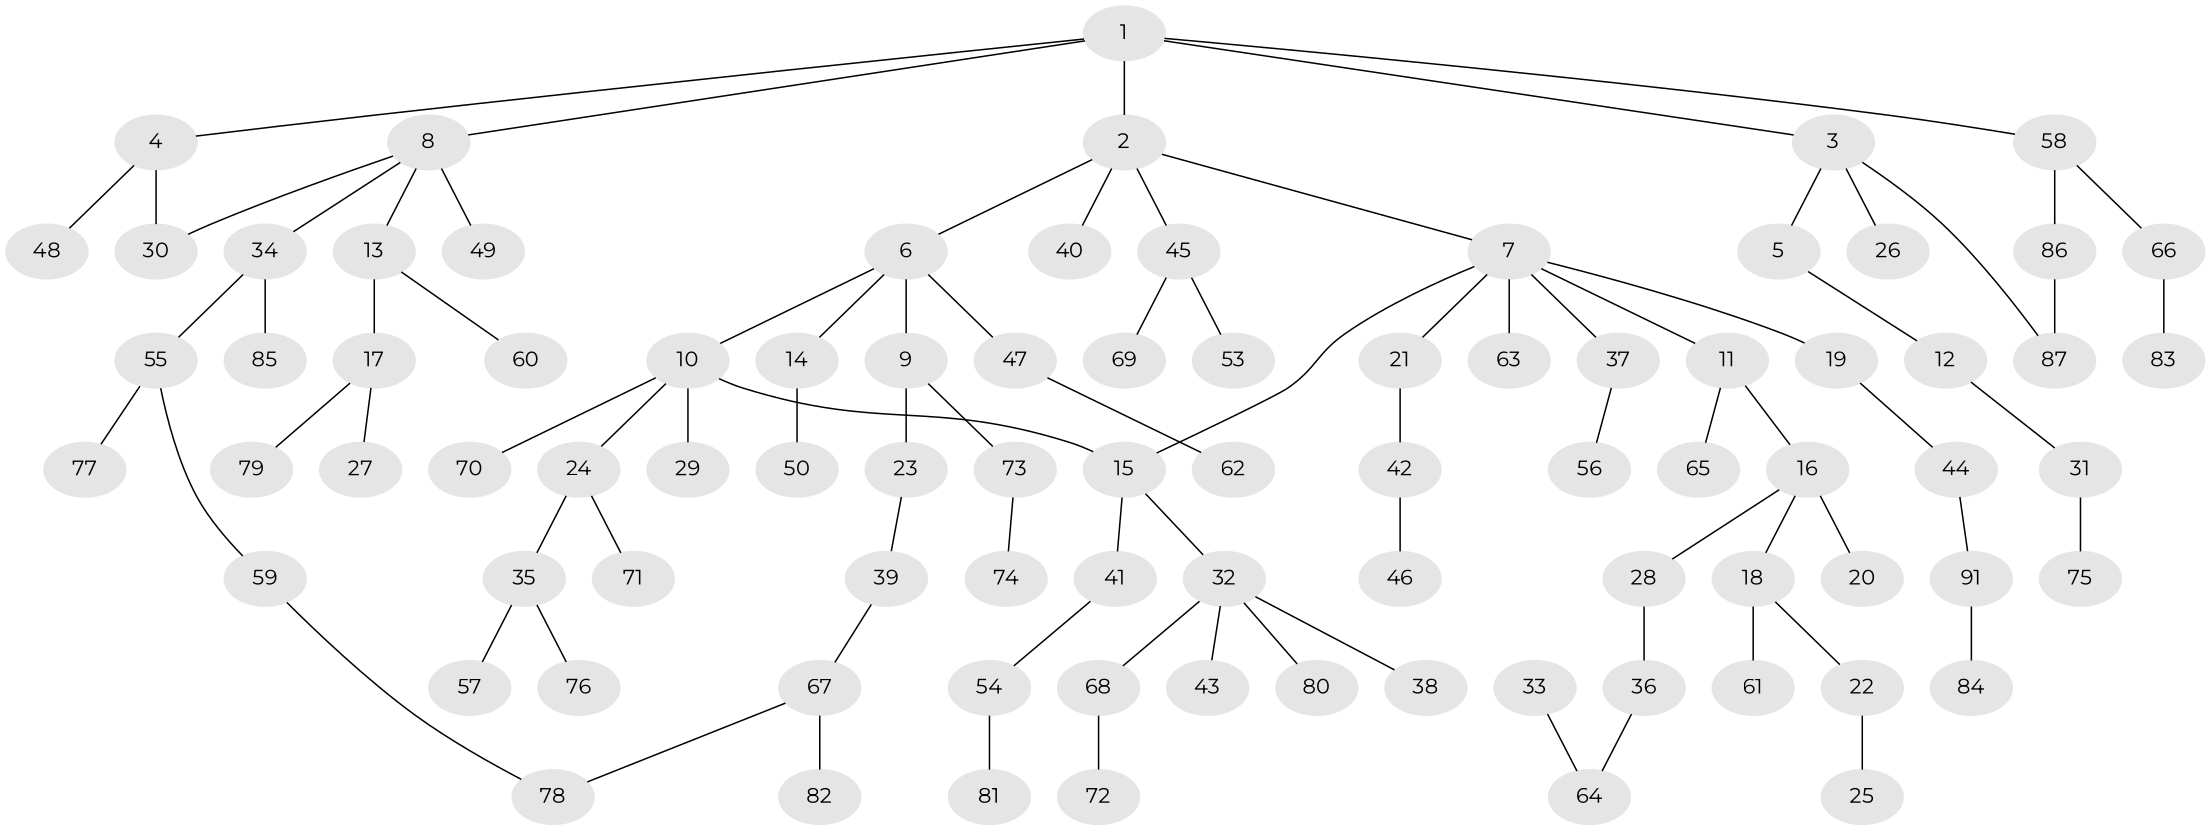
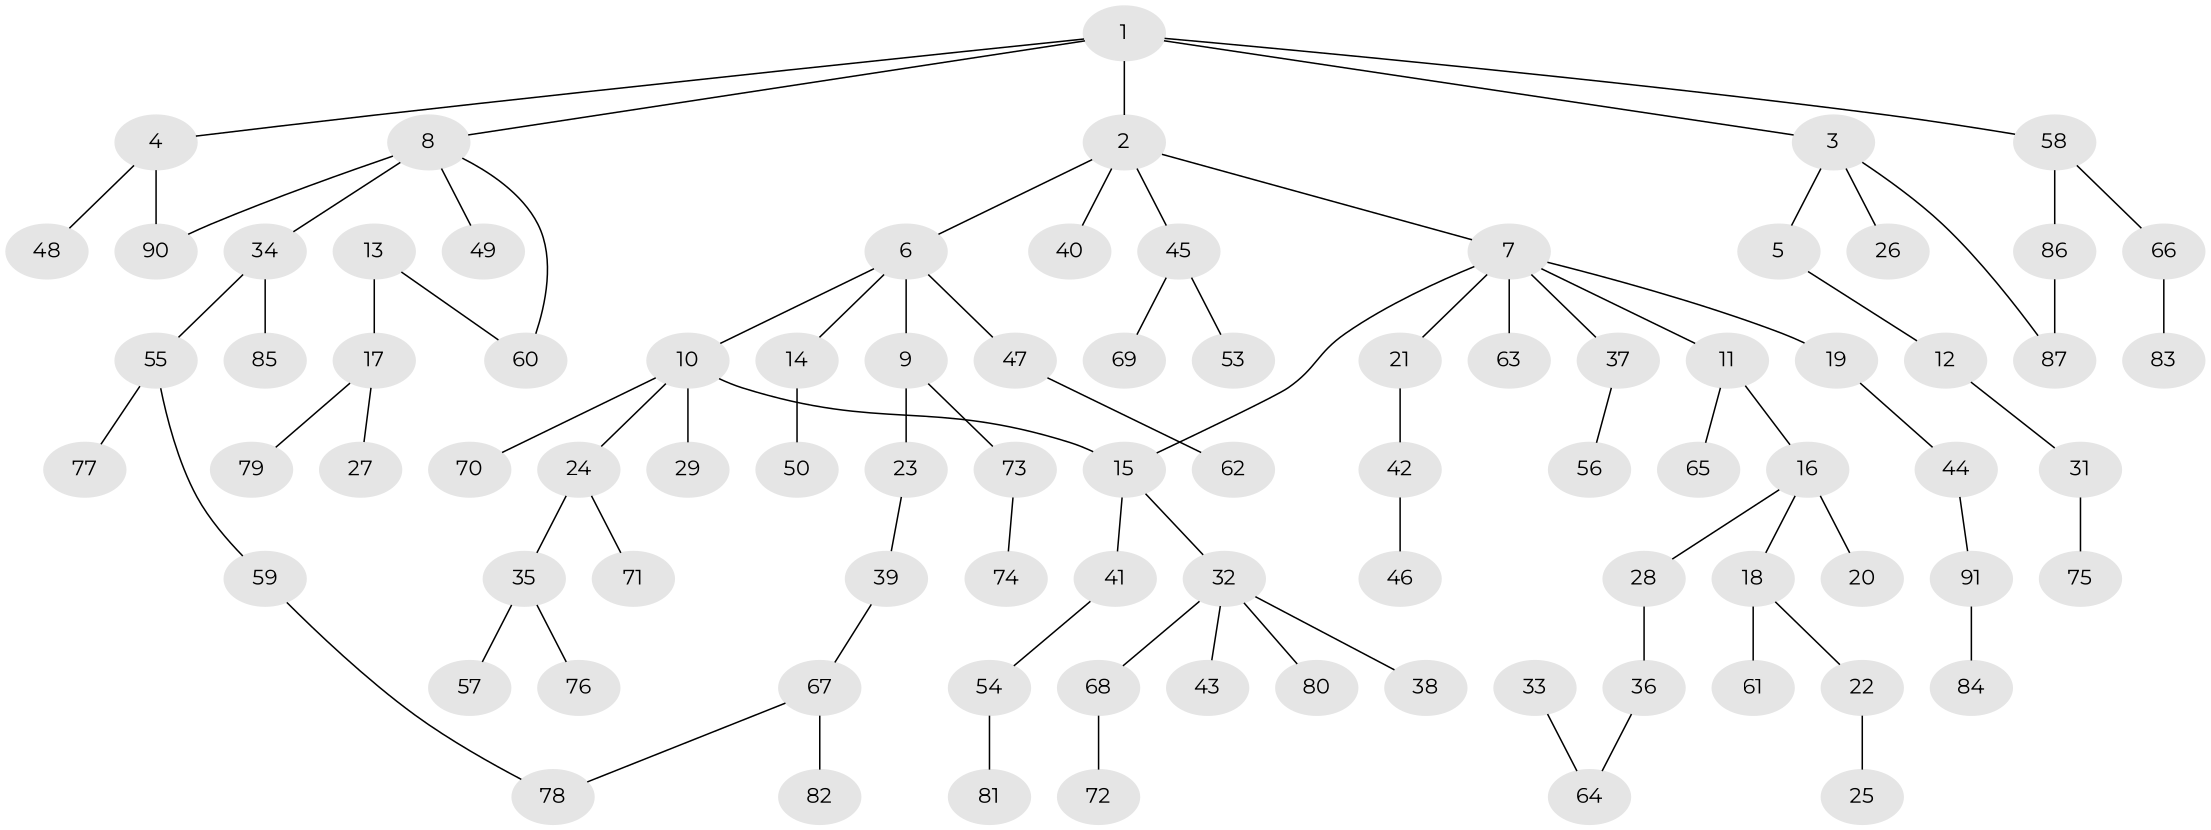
(402, 197) -> (540, 229)
(156, 252) -> (156, 252)
